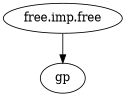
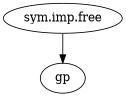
(63, 18) -> (63, 18)
